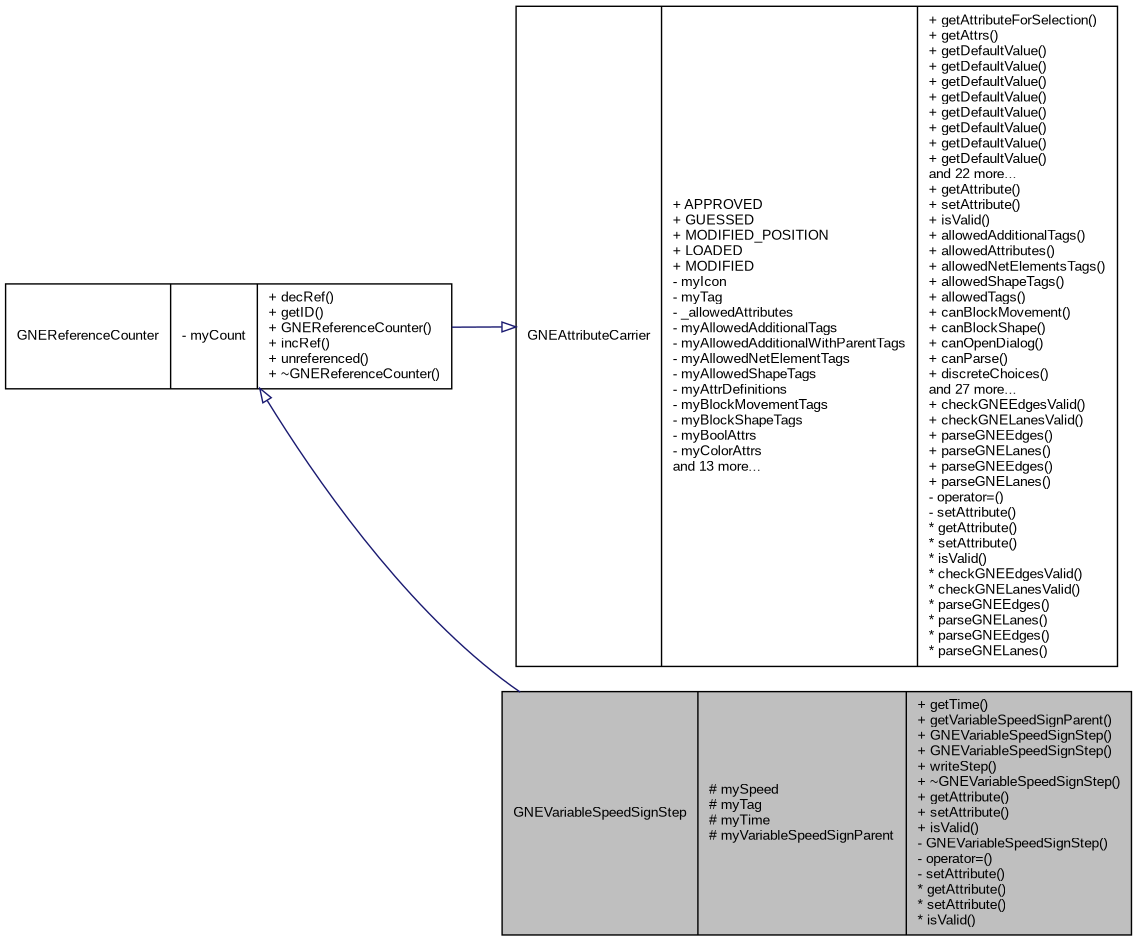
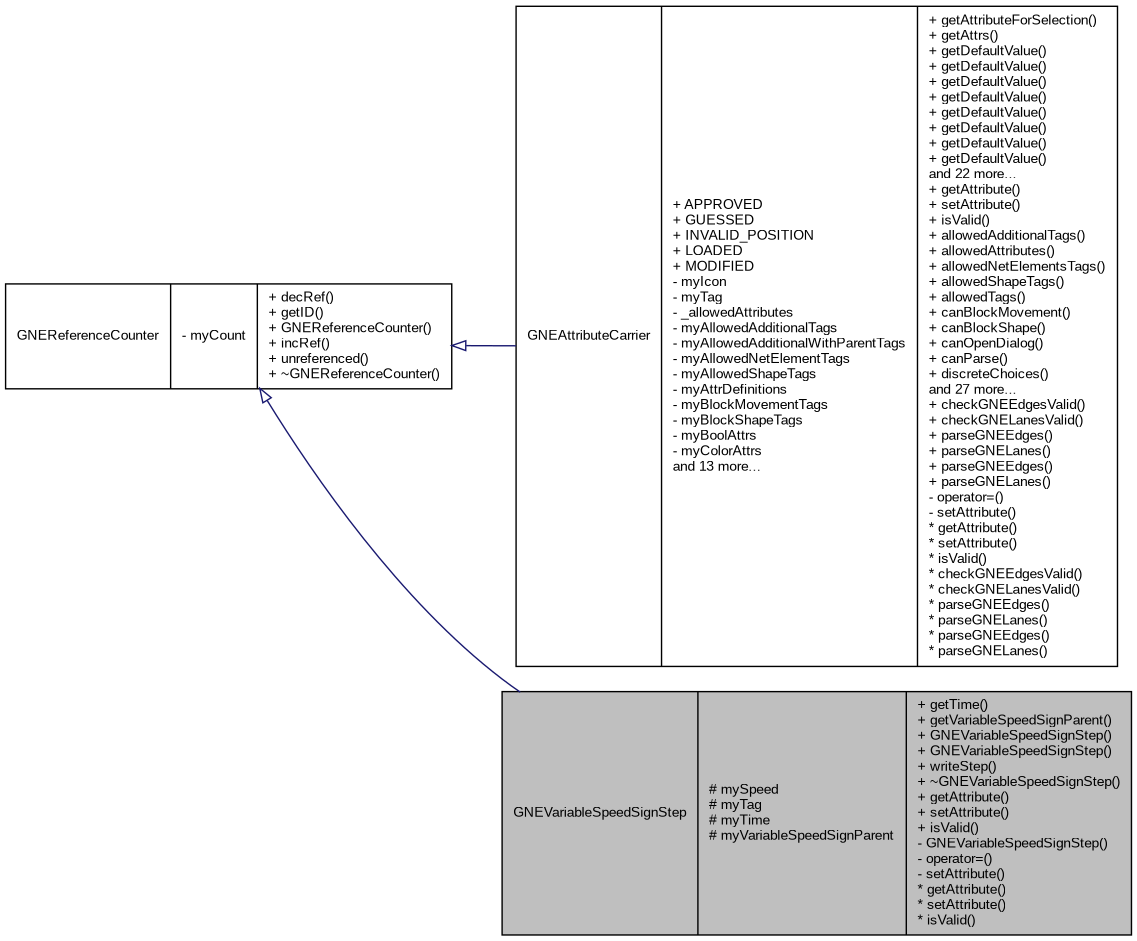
(751, 236) -> (744, 236)
(477, 327) -> (491, 346)
